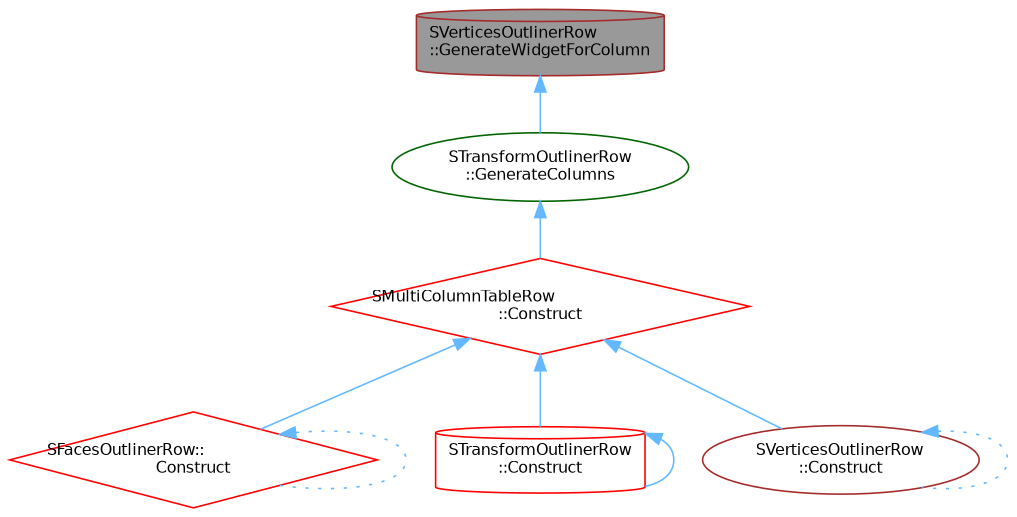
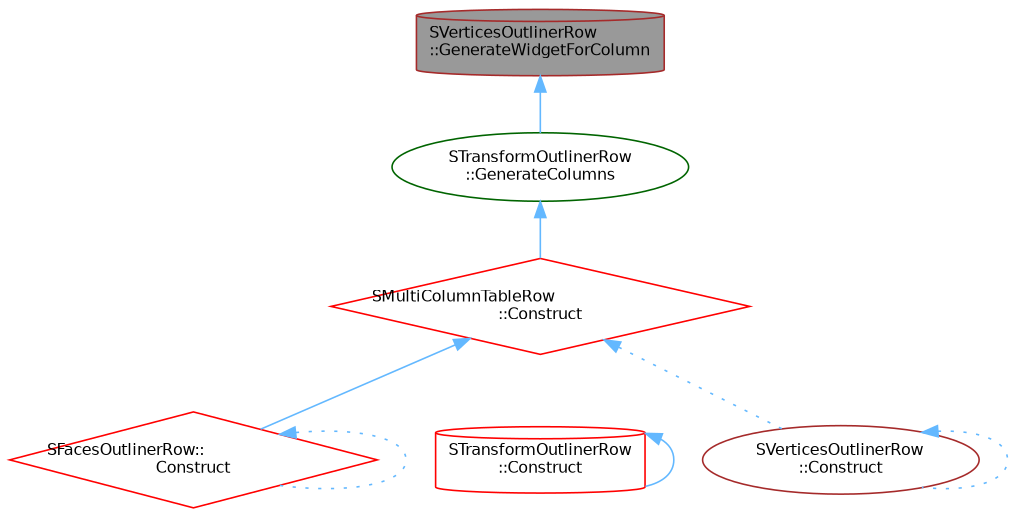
(701, 388) -> (701, 388)
(540, 399) -> none
